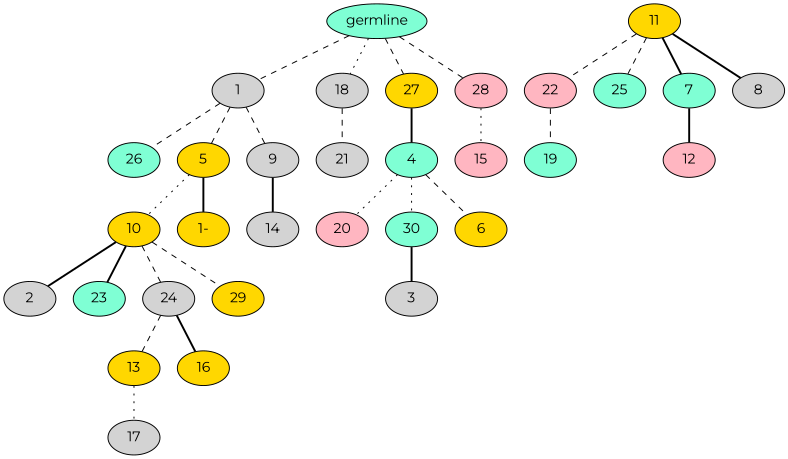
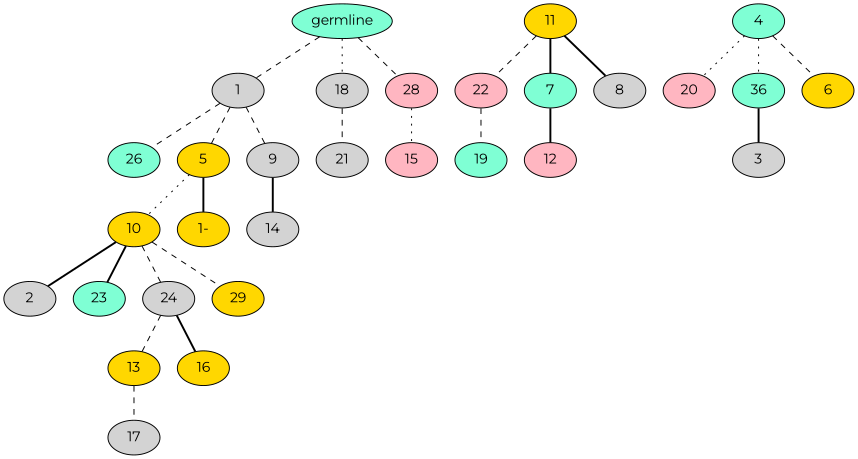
(412, 91) -> none
(620, 91) -> none
(412, 229) -> (759, 91)
(134, 403) -> (134, 403)
